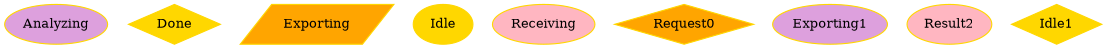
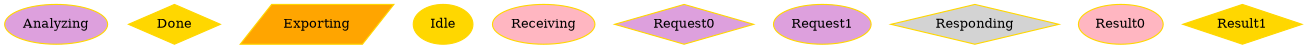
(684, 24) -> (684, 24)
(830, 24) -> (822, 24)
(949, 24) -> (1121, 24)
none -> (975, 24)
(1057, 24) -> (1242, 24)
